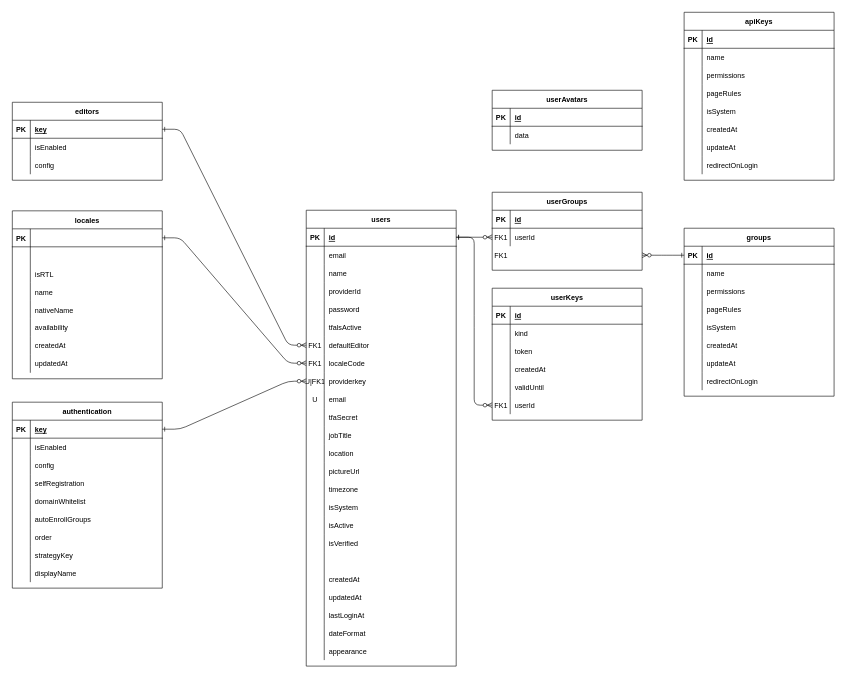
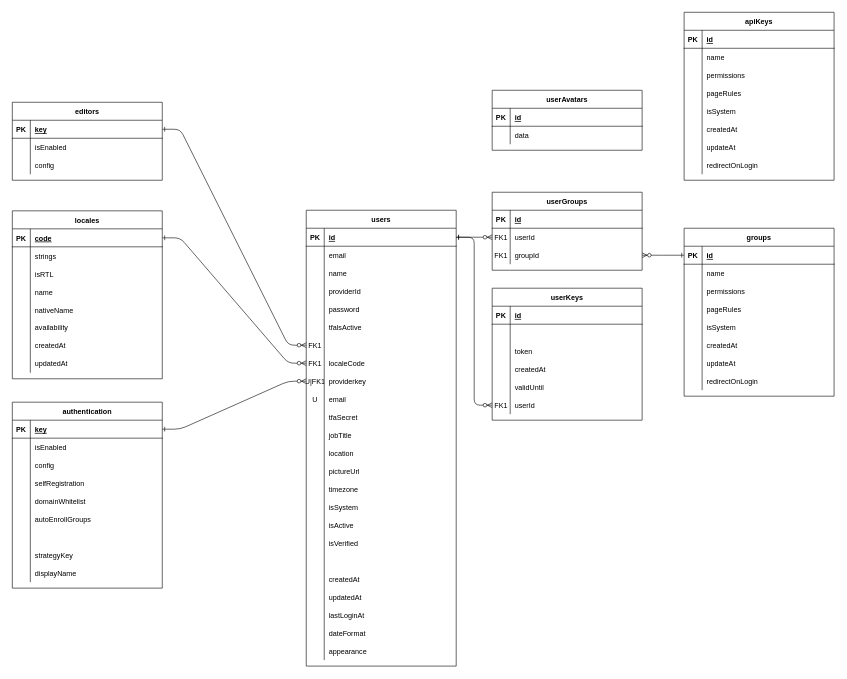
none -> (96, 238)
none -> (576, 255)
none -> (96, 256)
(576, 333) -> none
(390, 345) -> none
(96, 537) -> none
